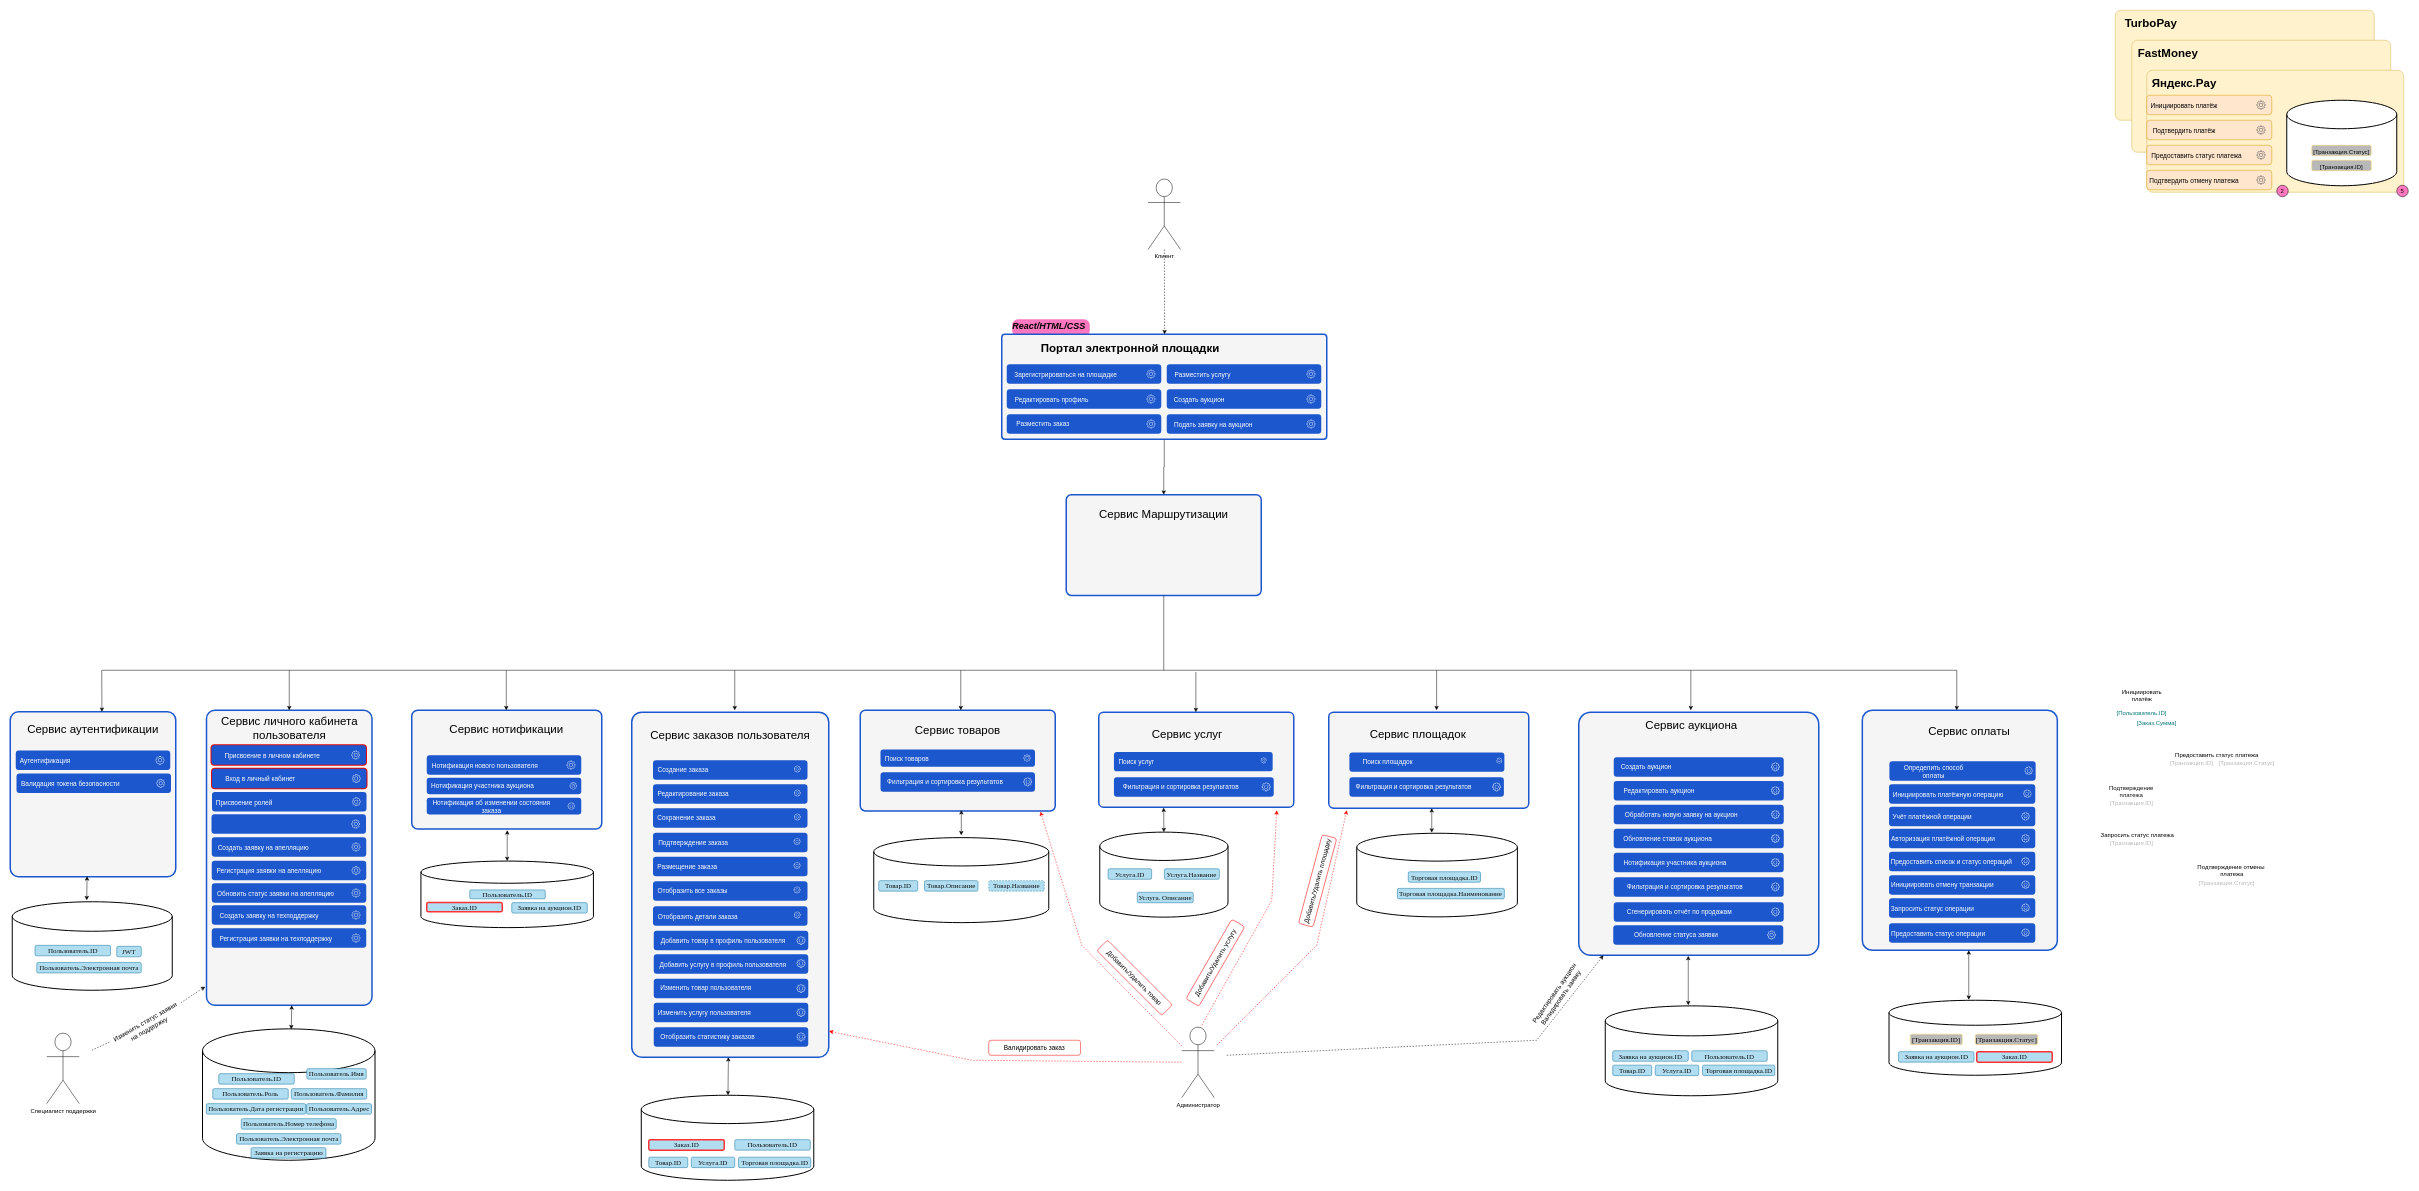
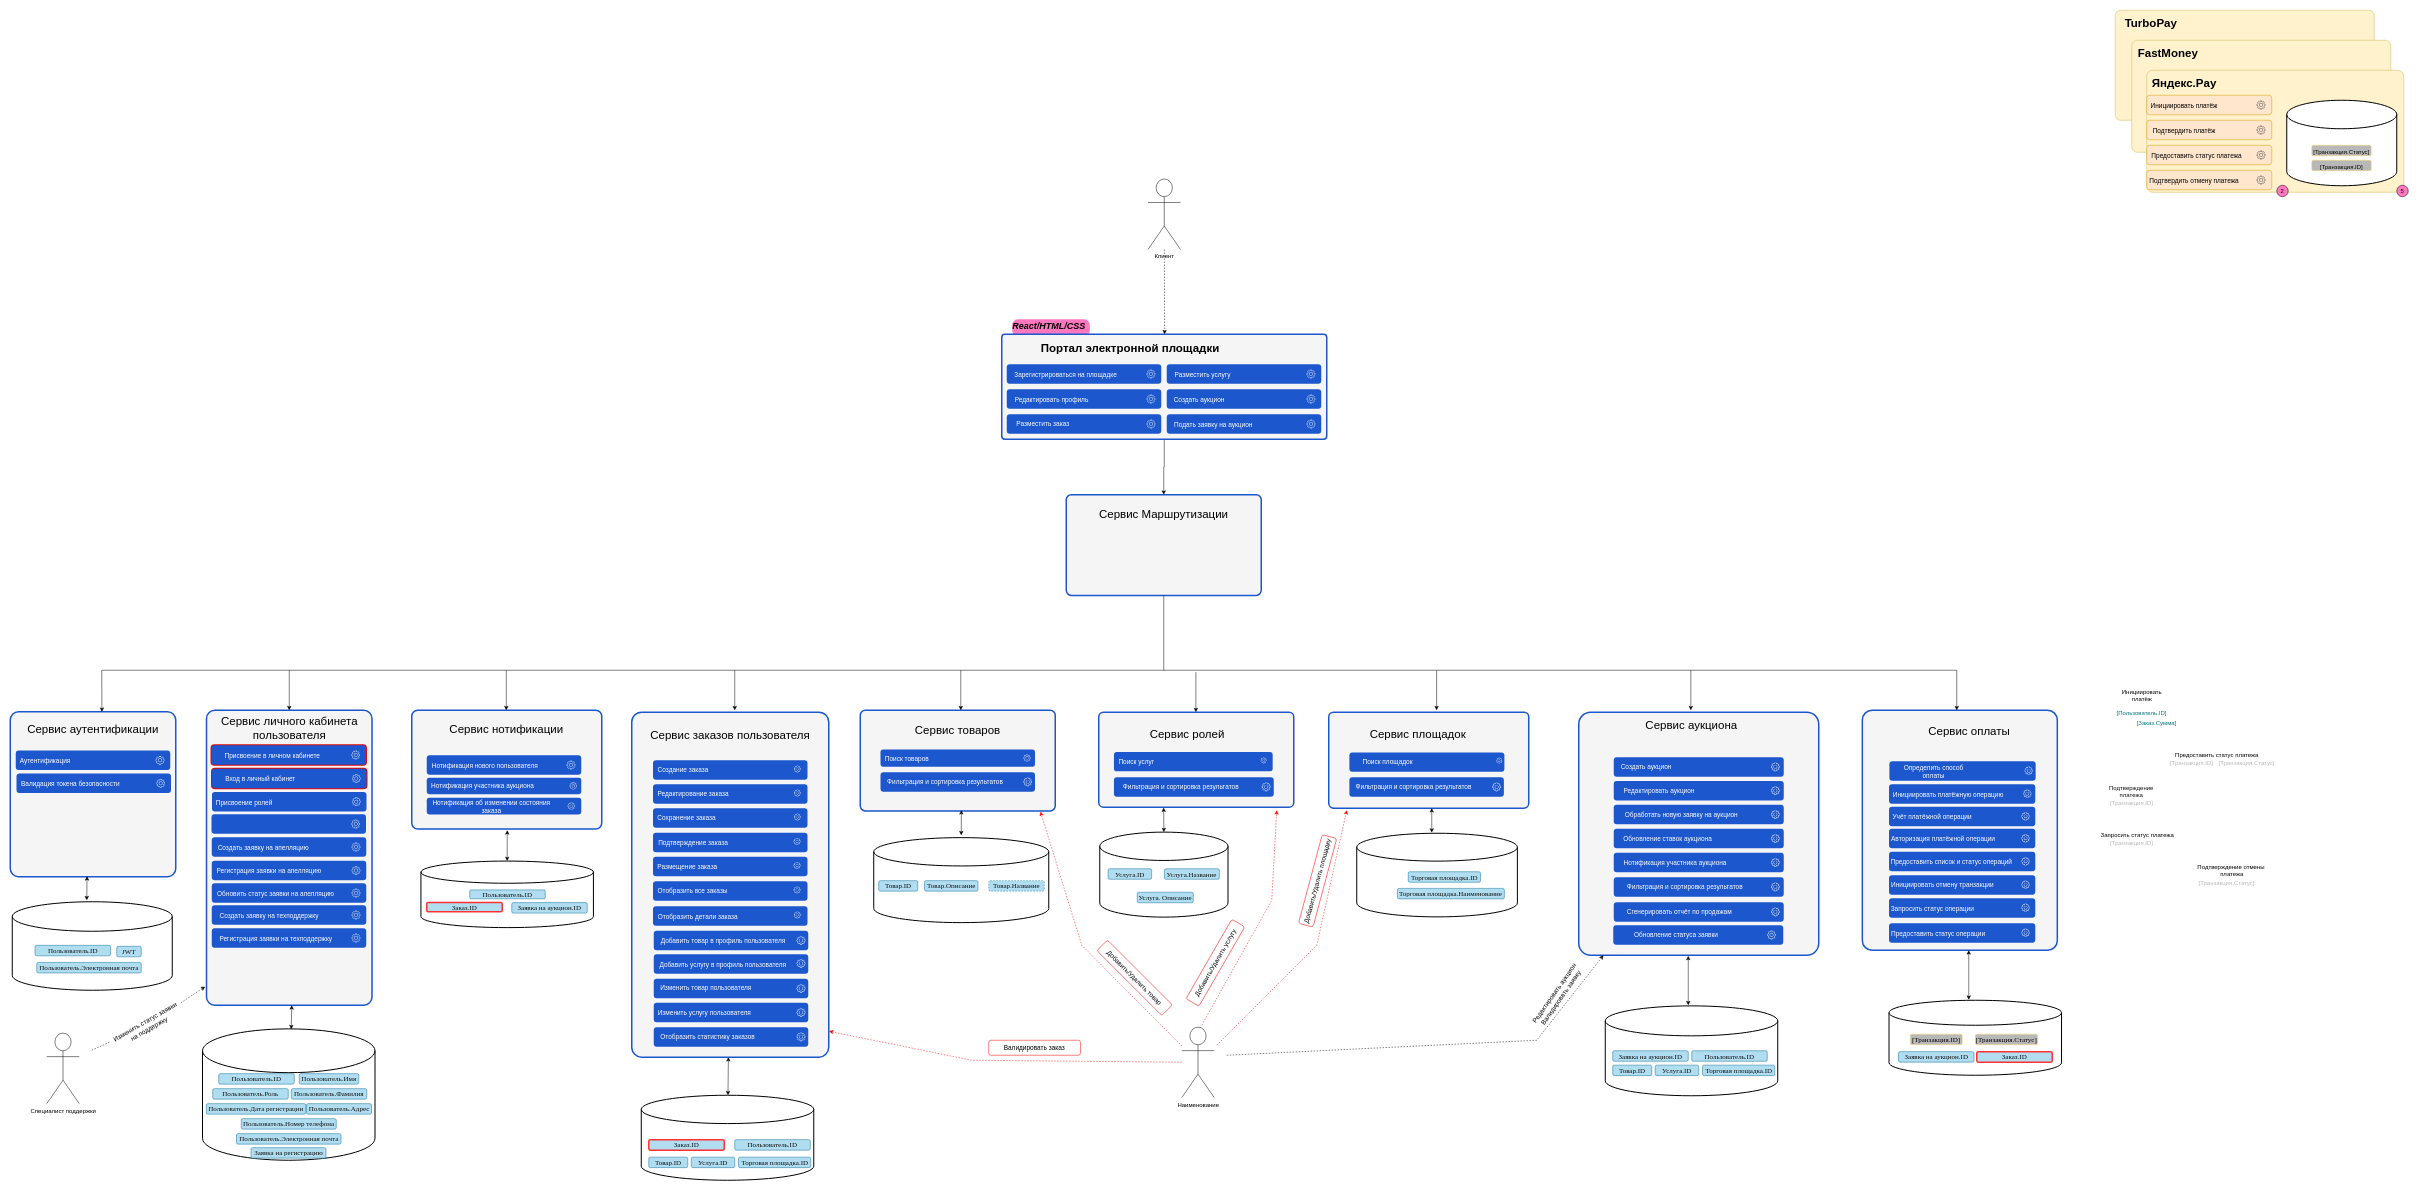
(1187, 734) -> (1187, 734)
(337, 1074) -> (329, 1079)
(1199, 1105) -> (1199, 1105)
